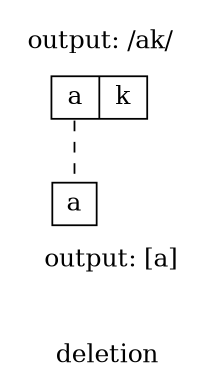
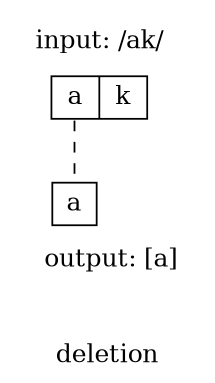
(100, 42) -> (100, 42)
